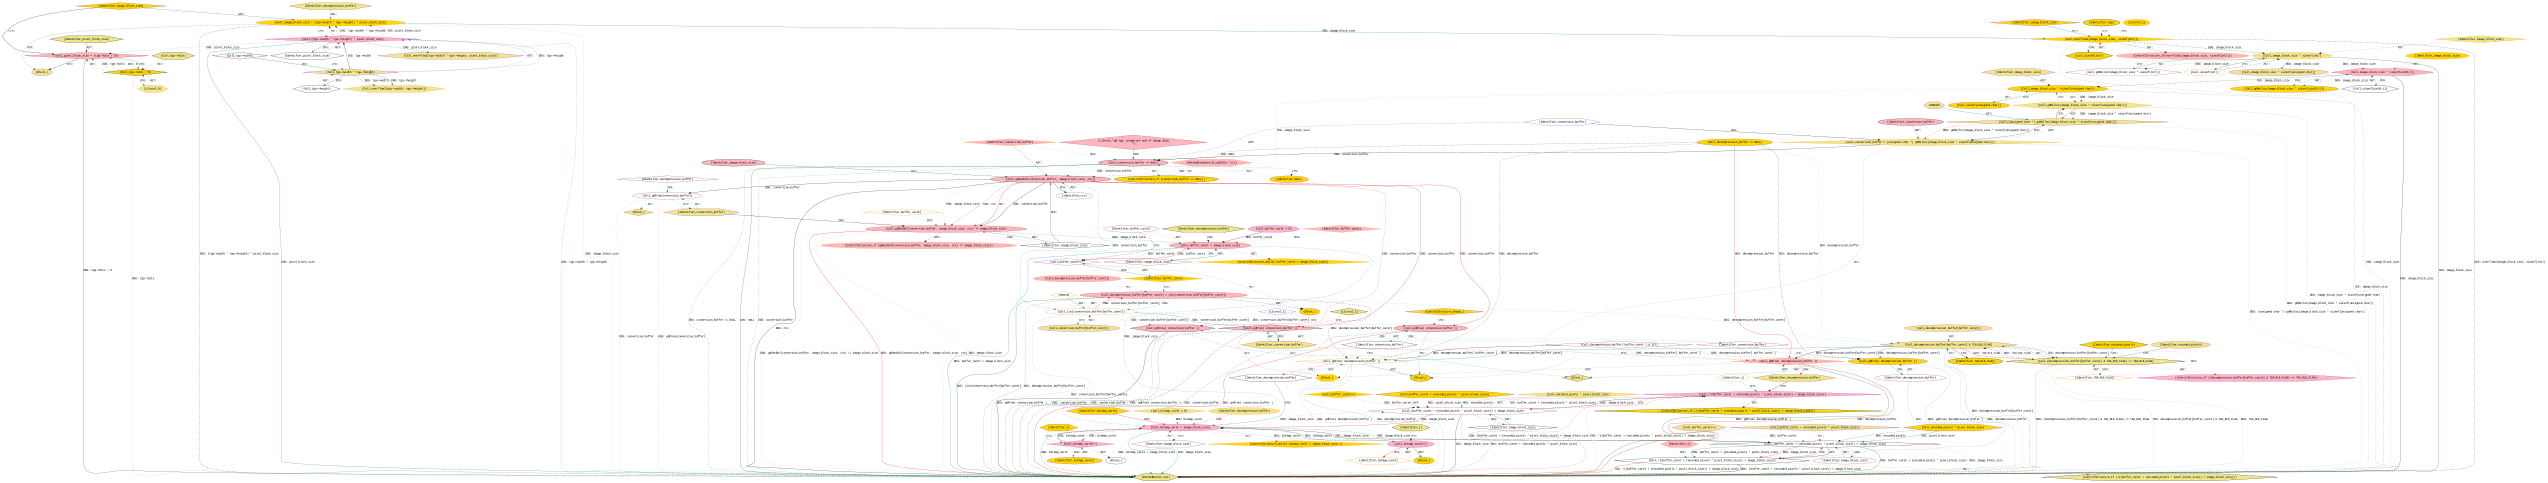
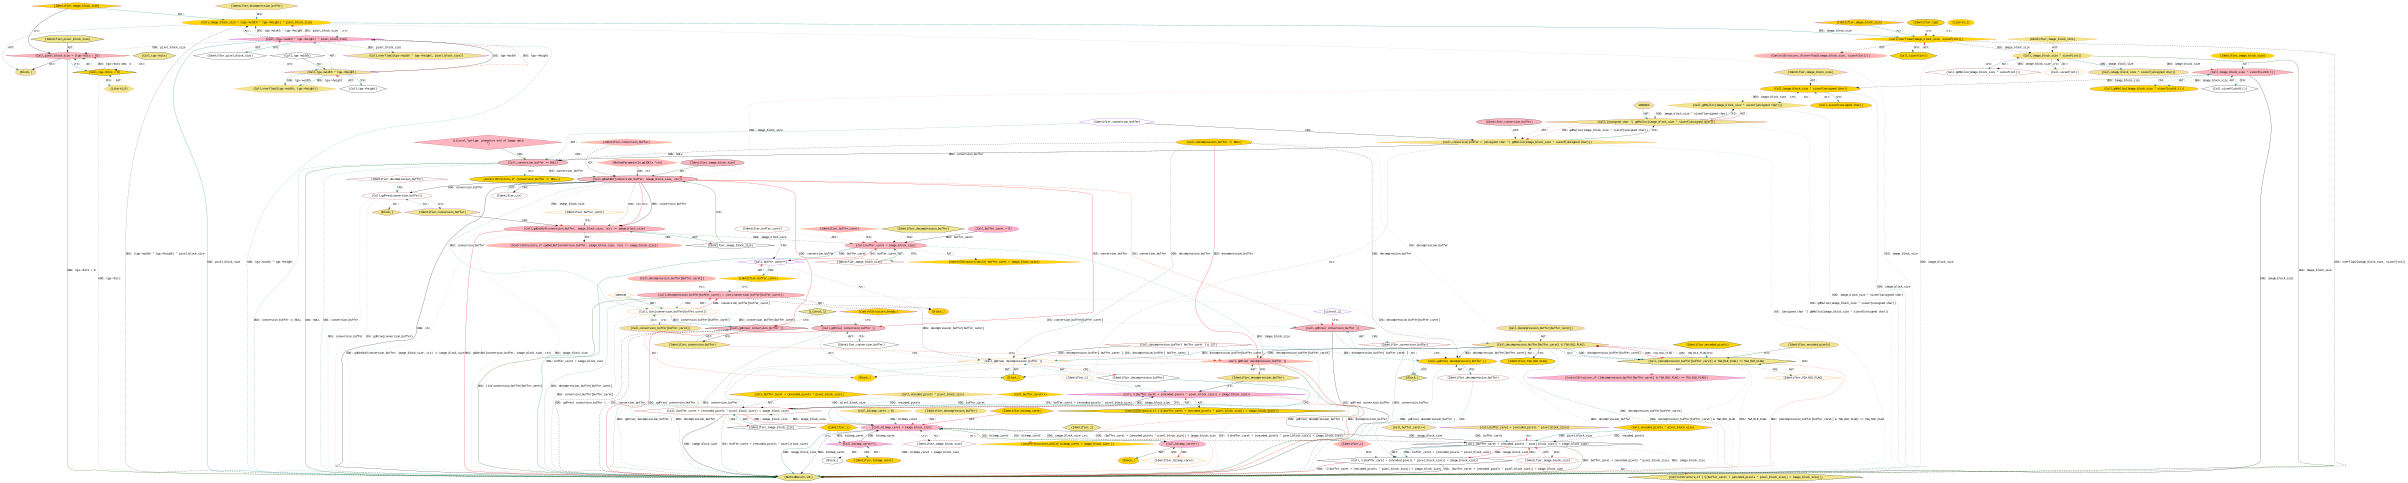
(1146, 174) -> (637, 170)
(1289, 179) -> none
